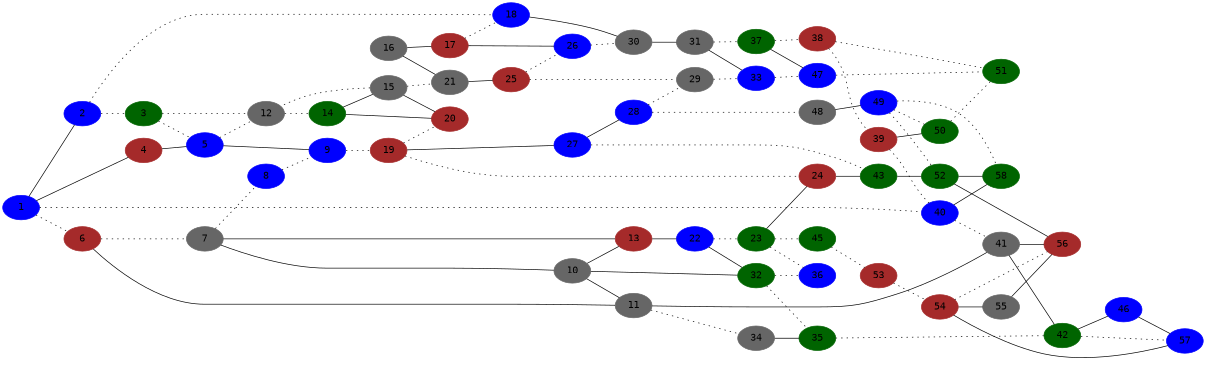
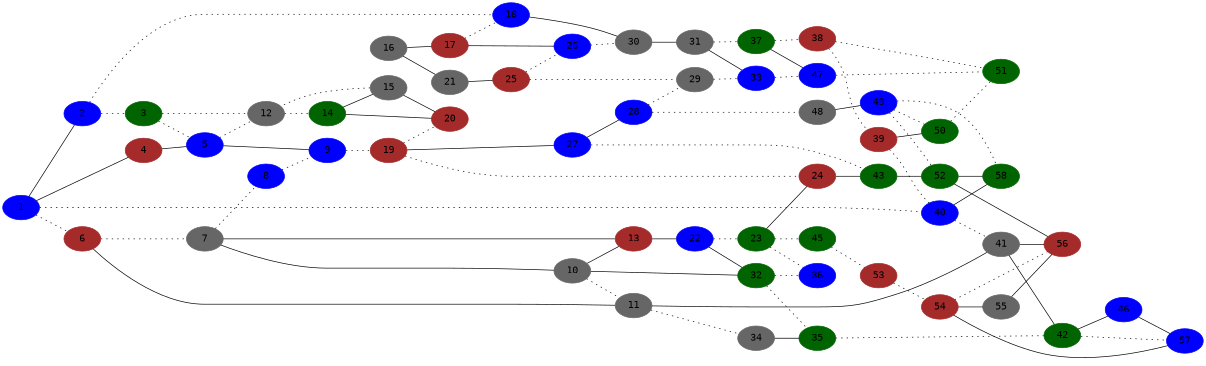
(419, 85) -> none
(603, 288) -> (603, 288)
